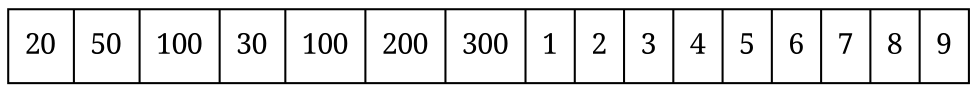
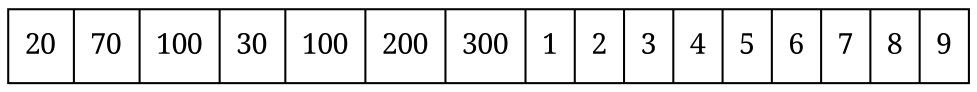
(107, 45) -> (107, 45)
